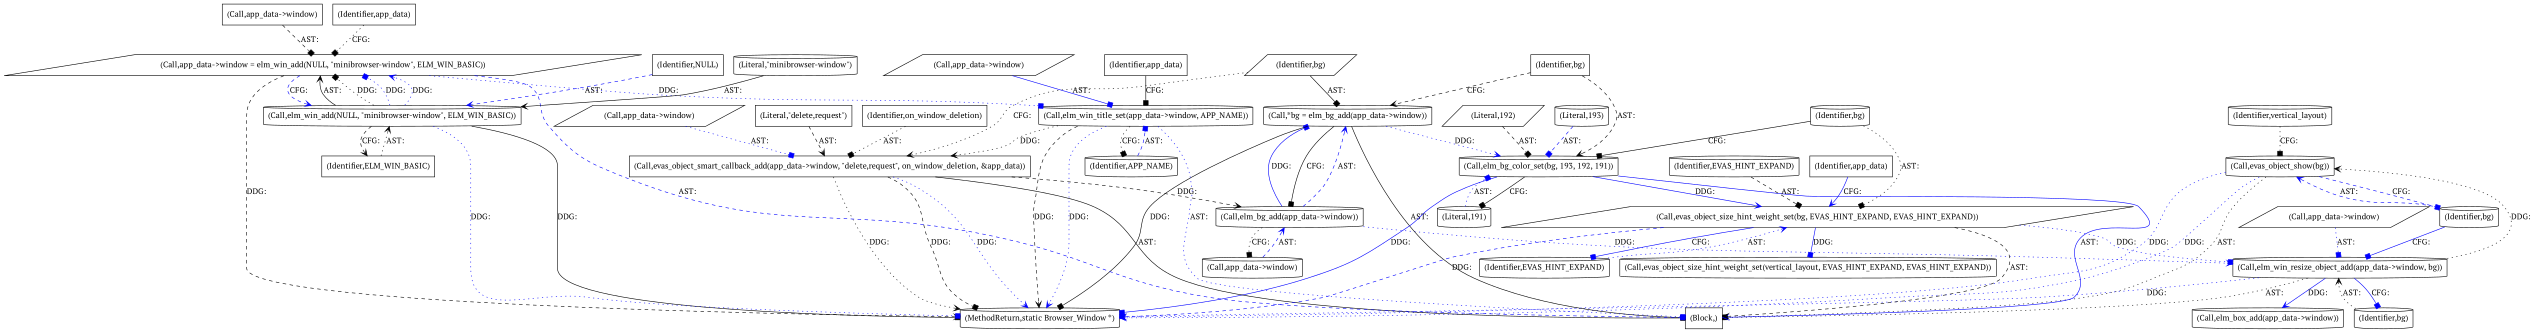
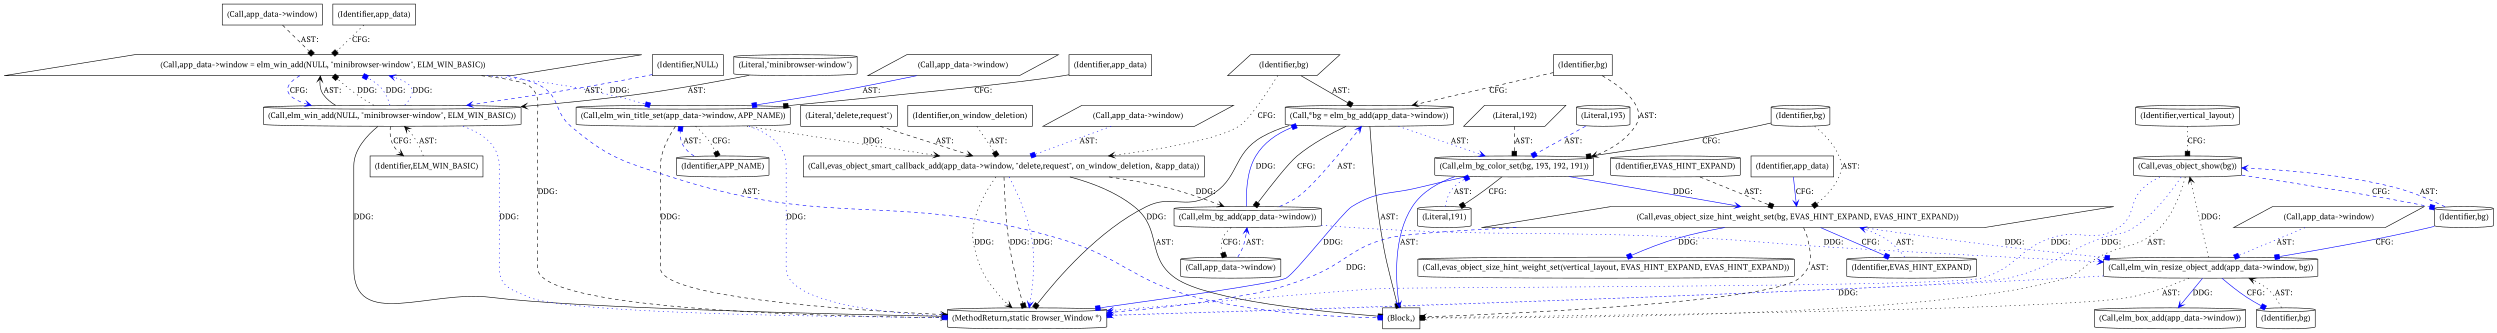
(1466, 141) -> (1461, 141)
(1354, 298) -> none
